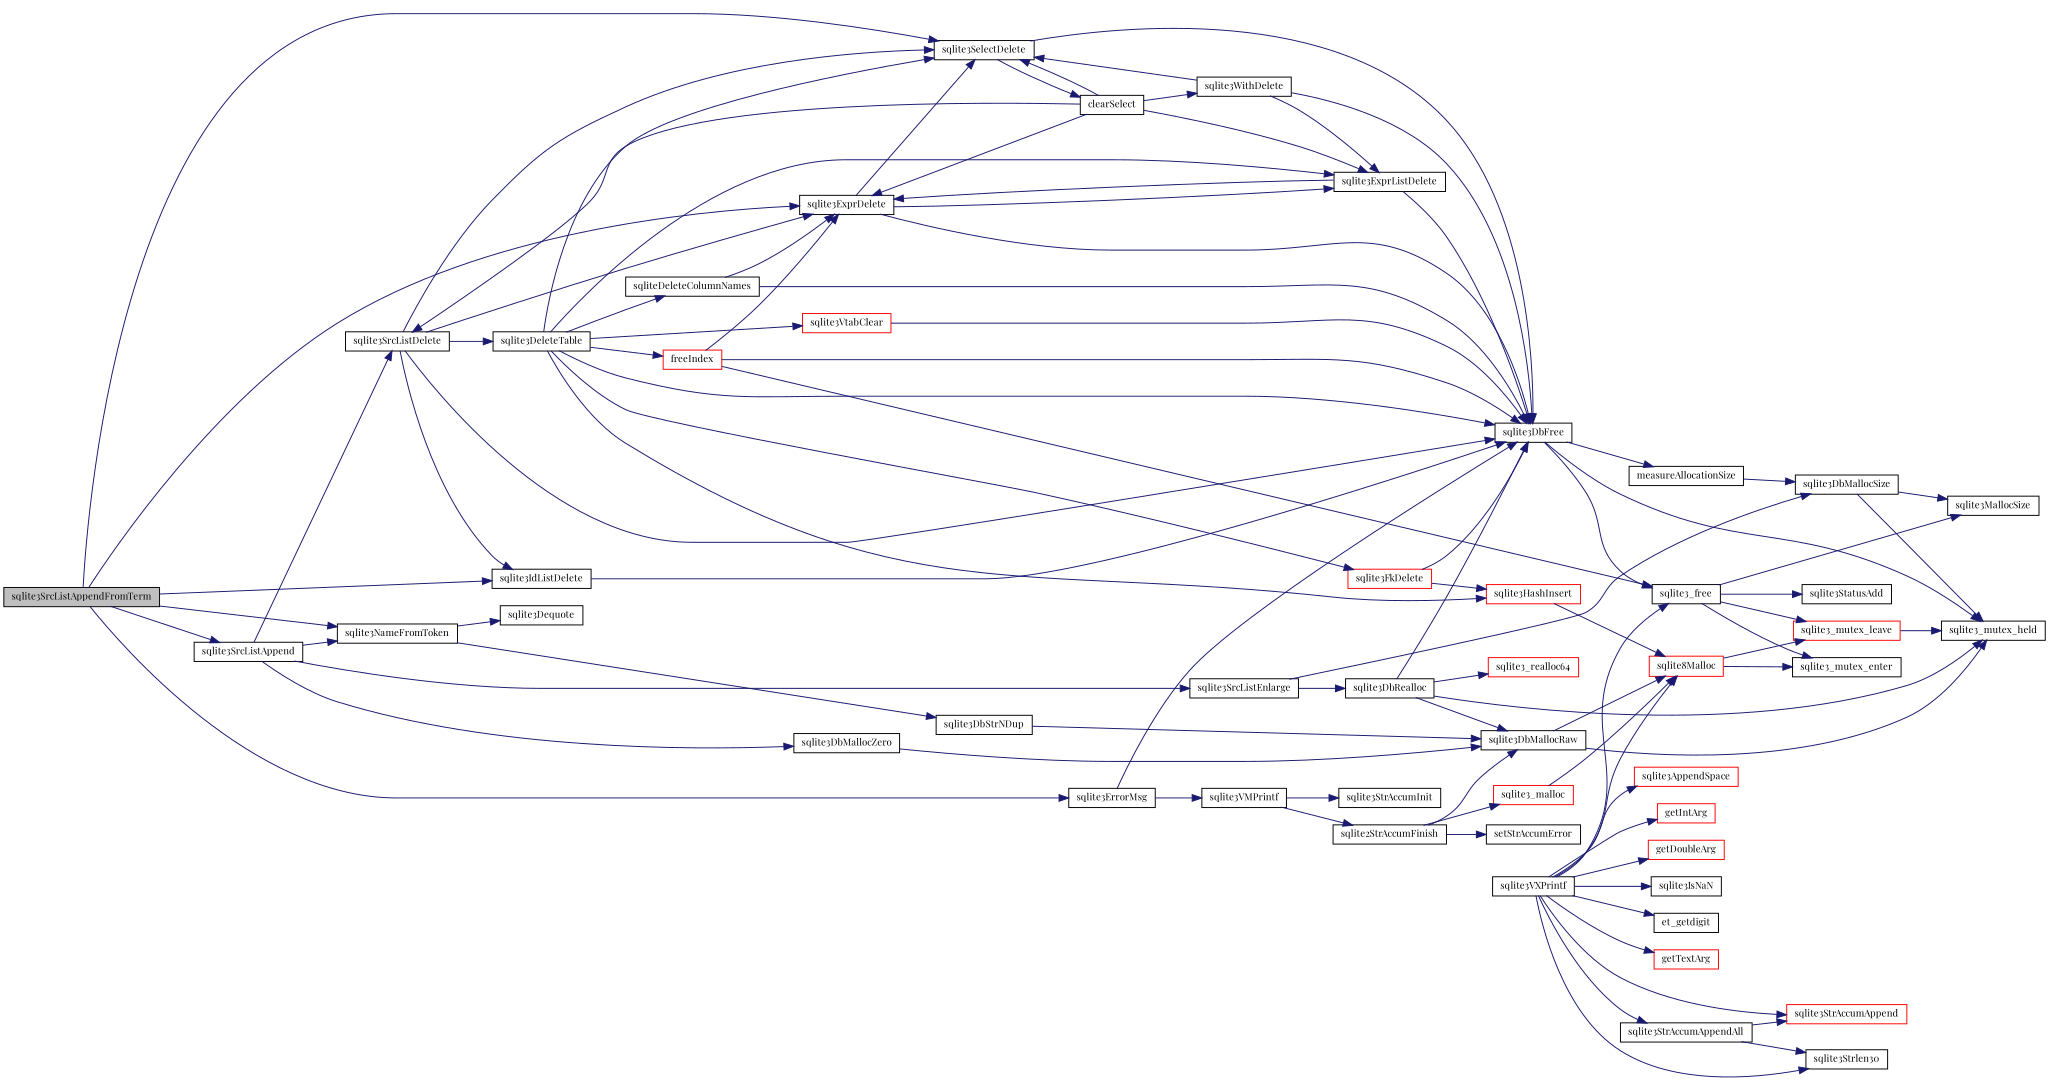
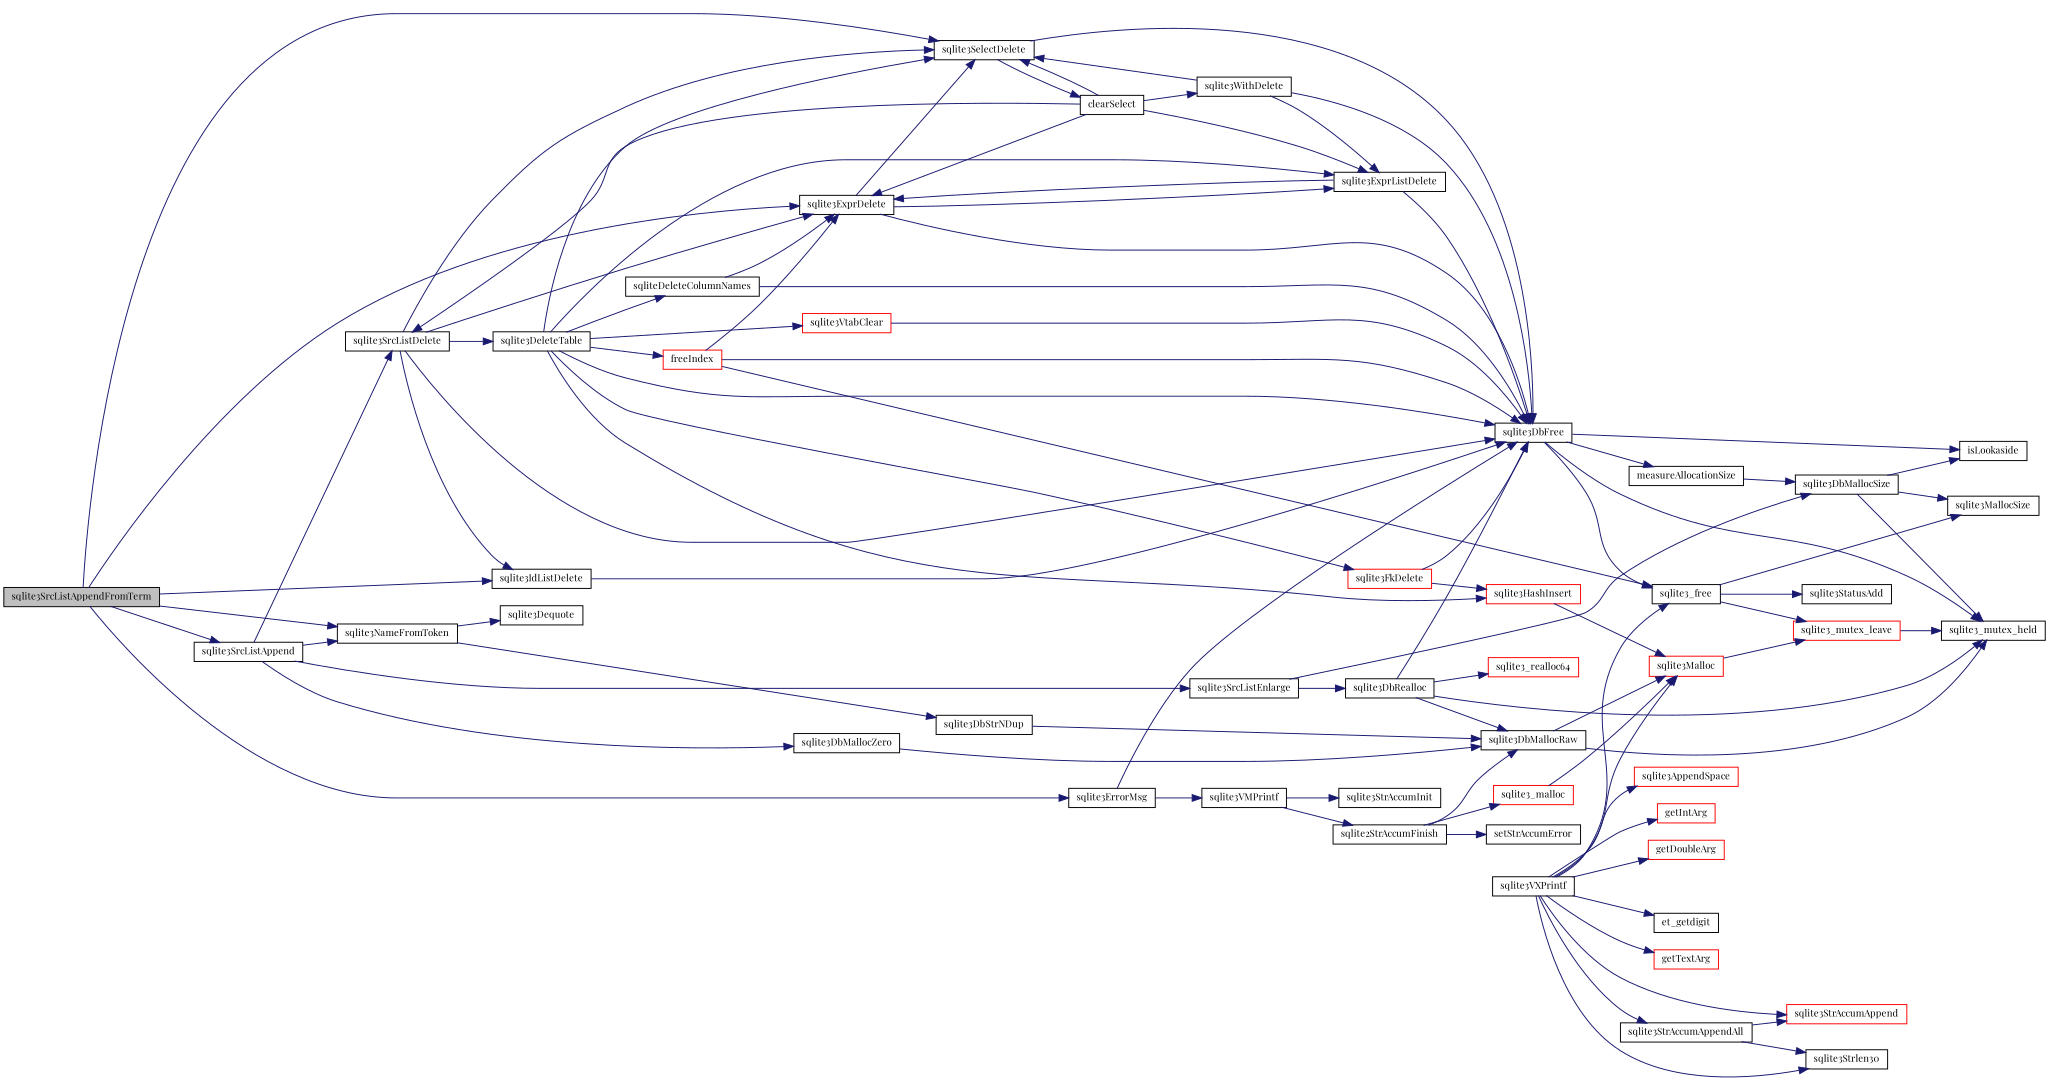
none -> (1993, 451)
(1686, 666) -> (1686, 666)
(1847, 667) -> none
(1686, 886) -> none
